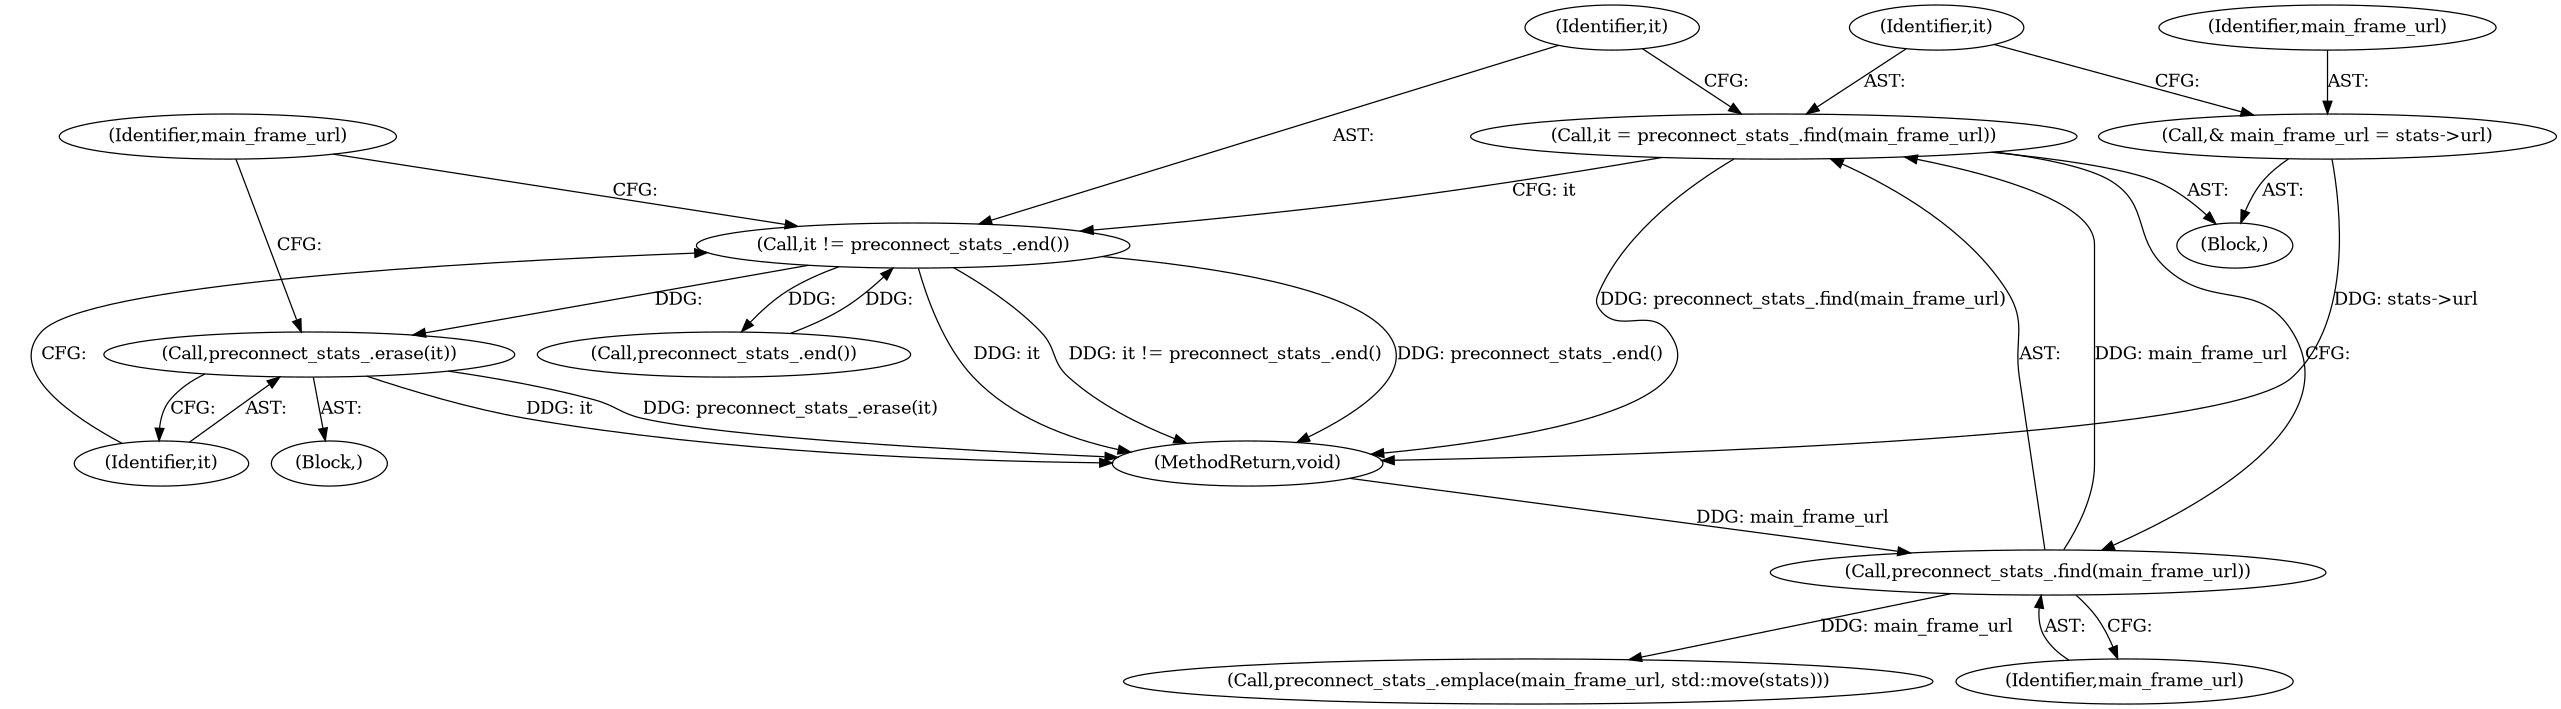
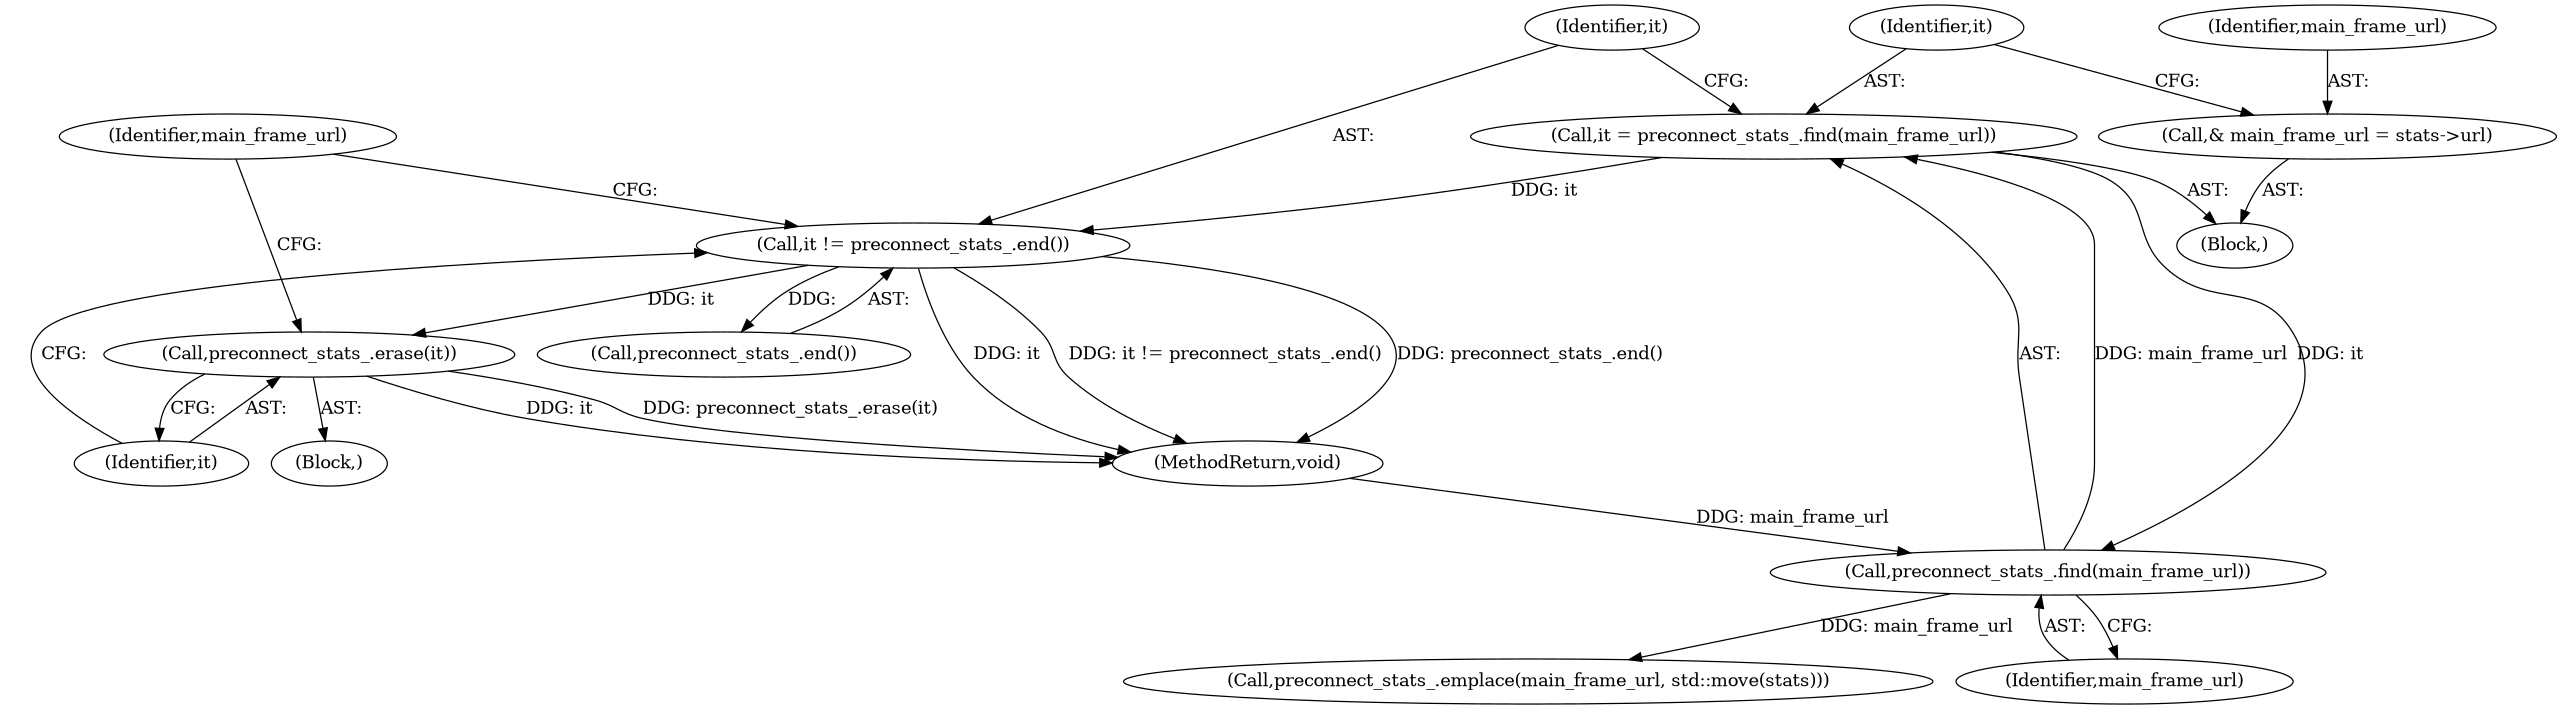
(1545, 191) -> (1545, 191)
(681, 300) -> (681, 300)
(892, 300) -> (892, 300)
(2331, 355) -> (2331, 355)
(1677, 360) -> none
(1962, 436) -> none
